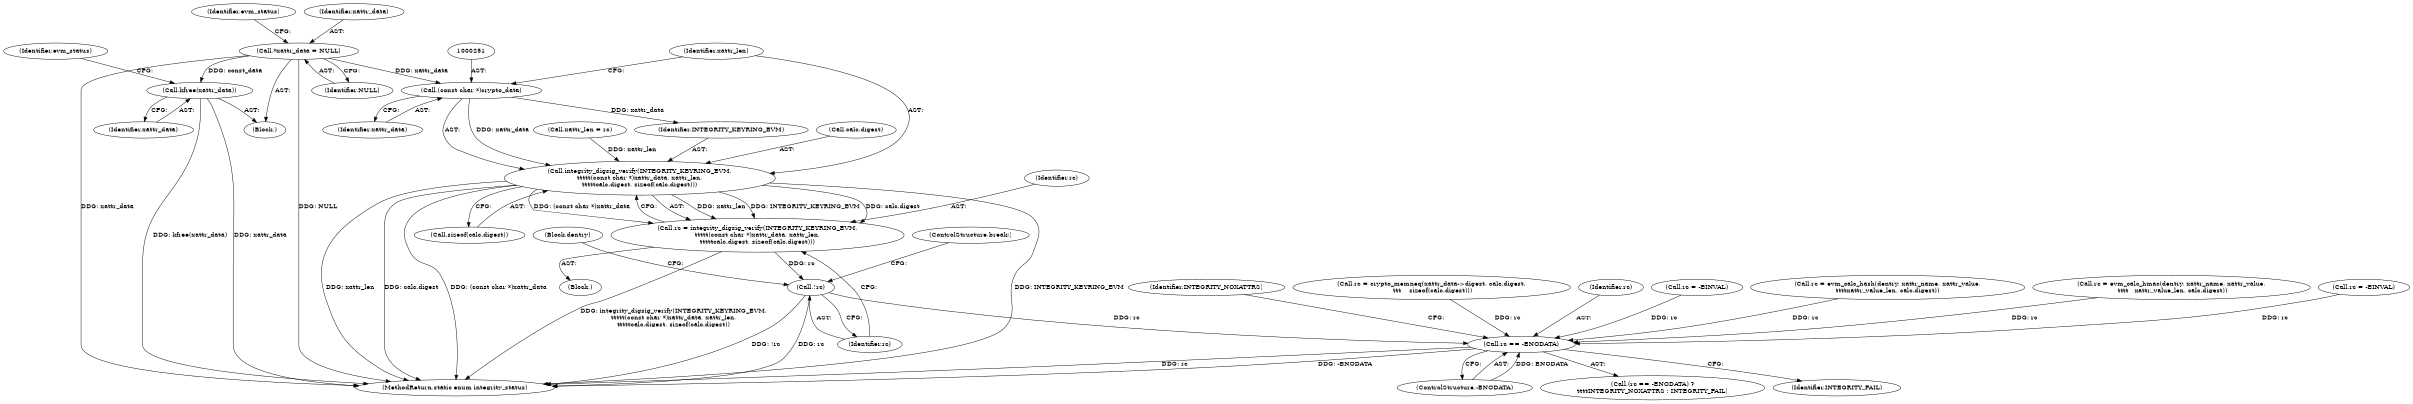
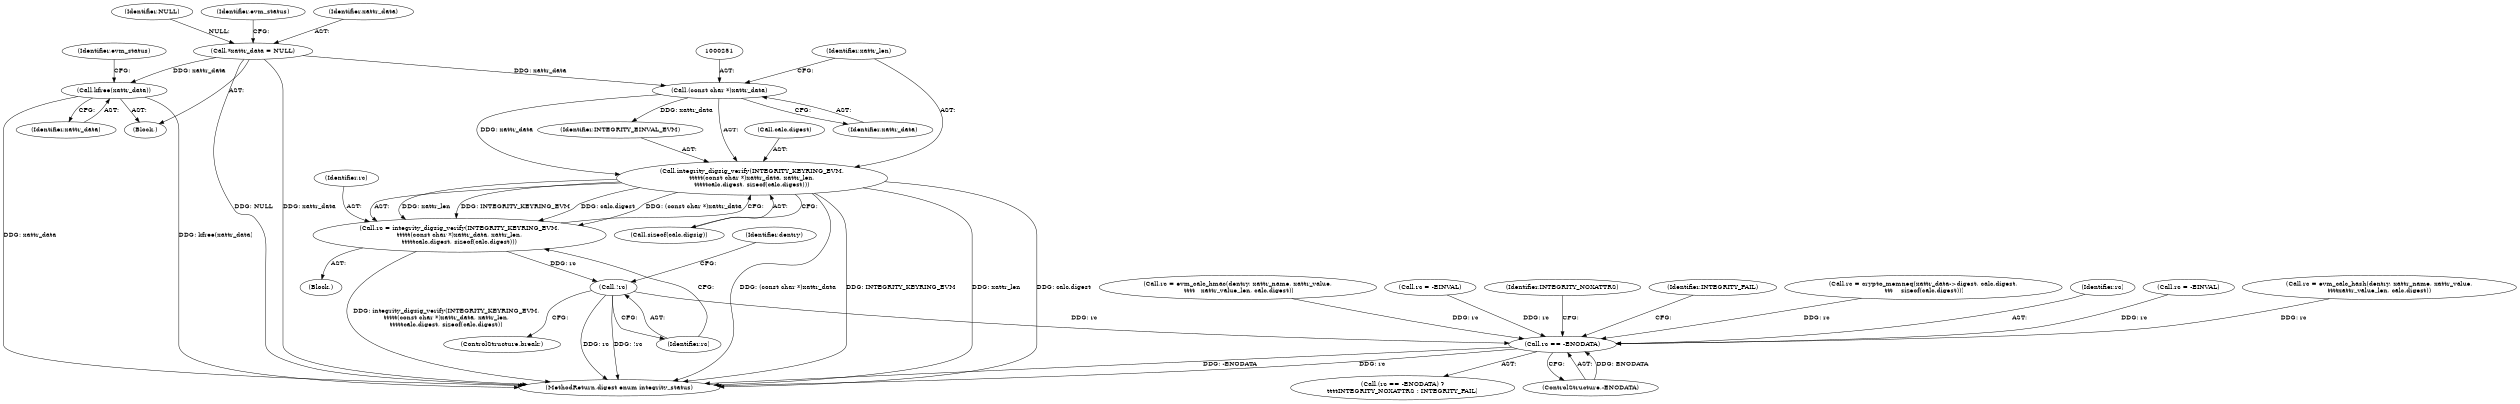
(337, 66) -> none
(235, 71) -> (199, 71)
(328, 71) -> (221, 31)
(471, 91) -> (719, 91)
(580, 130) -> none
(721, 130) -> (620, 130)
(470, 235) -> (669, 235)
(568, 235) -> (774, 235)
(890, 261) -> (555, 305)
(1680, 364) -> (1640, 315)
(455, 388) -> (619, 388)
